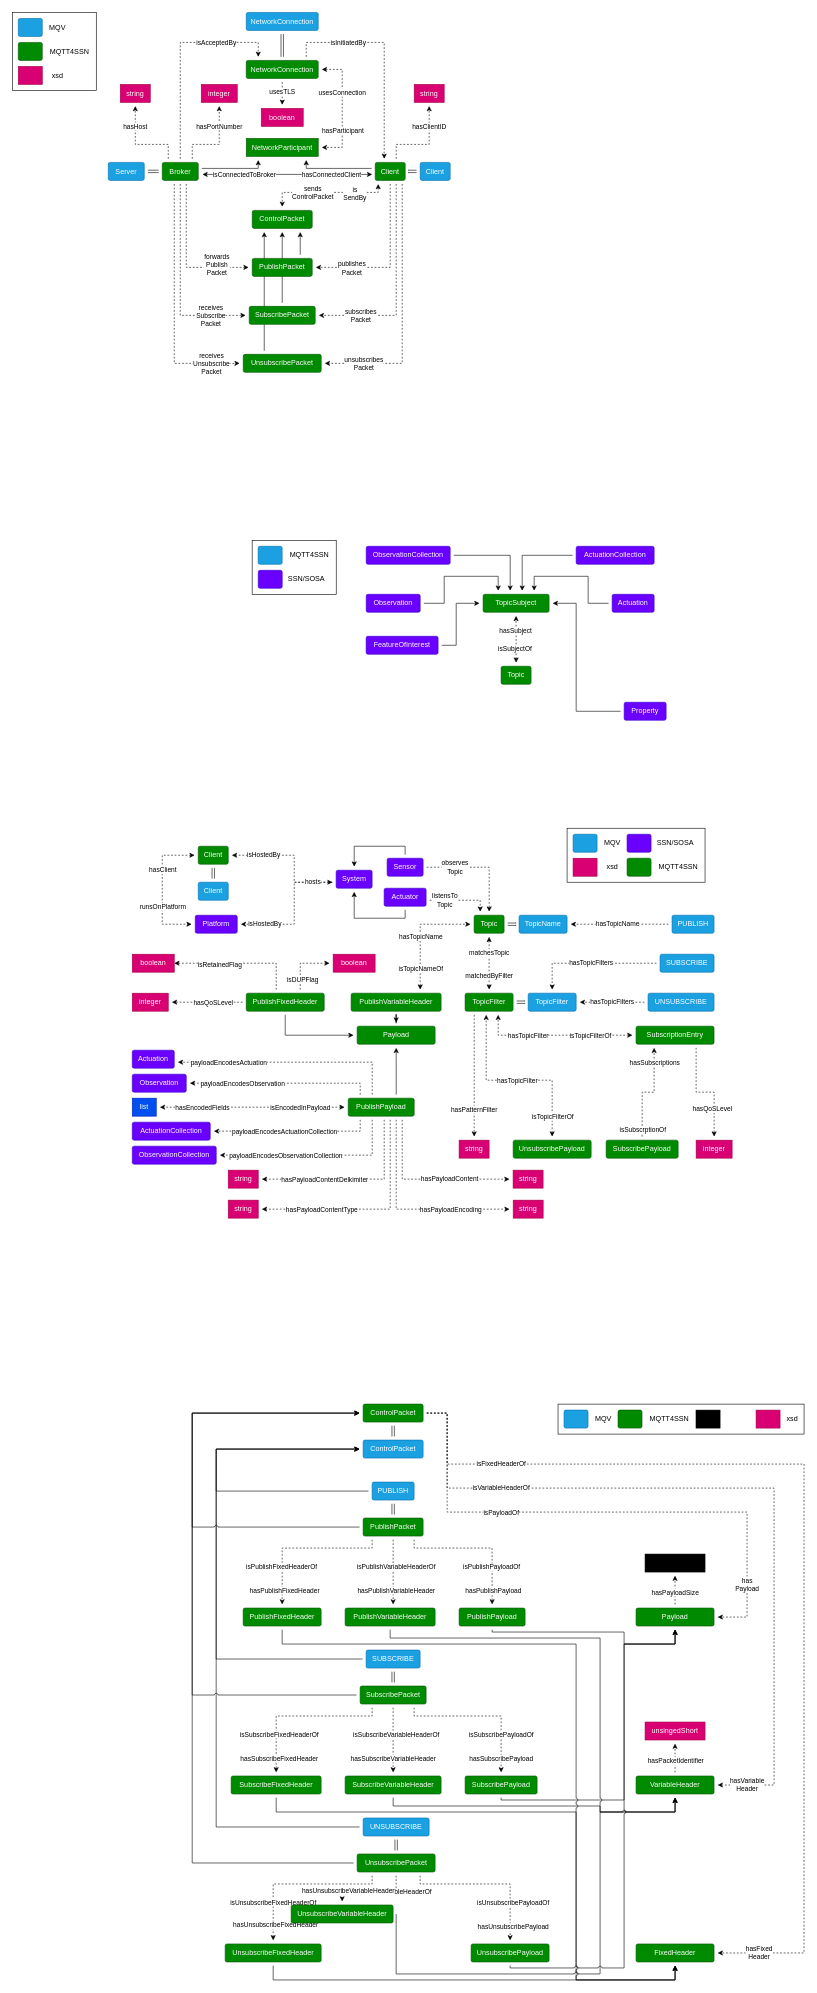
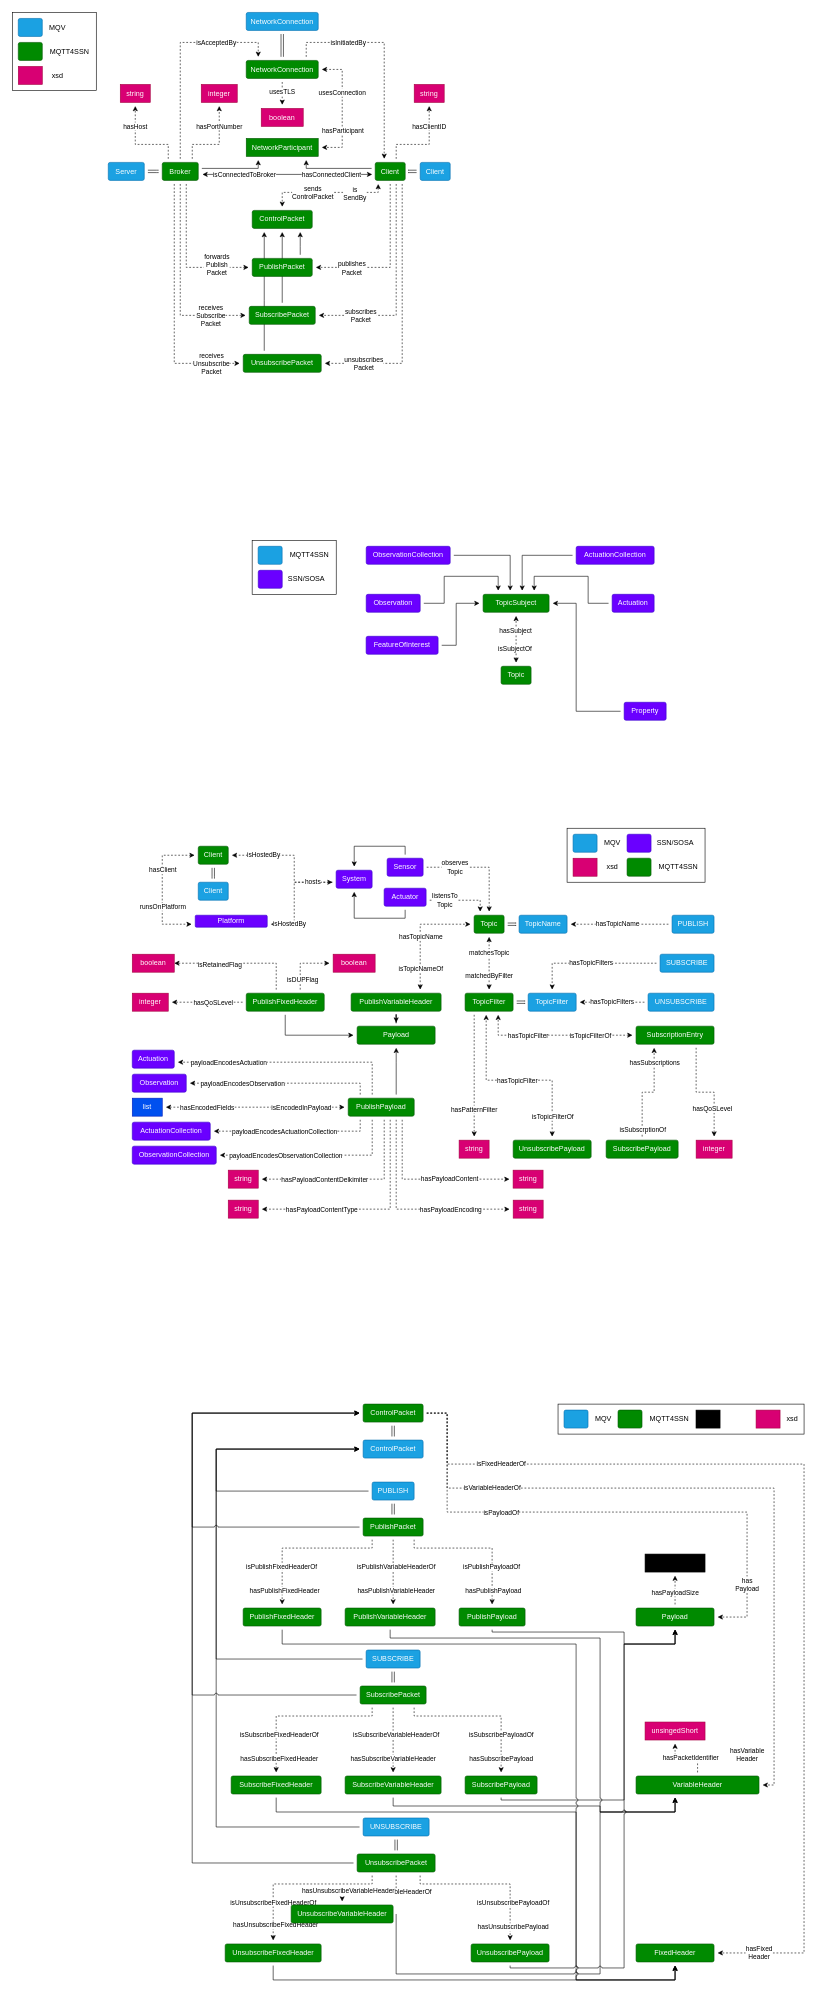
(216, 924) -> (231, 921)
(144, 1107) -> (147, 1107)
(675, 1785) -> (698, 1785)
